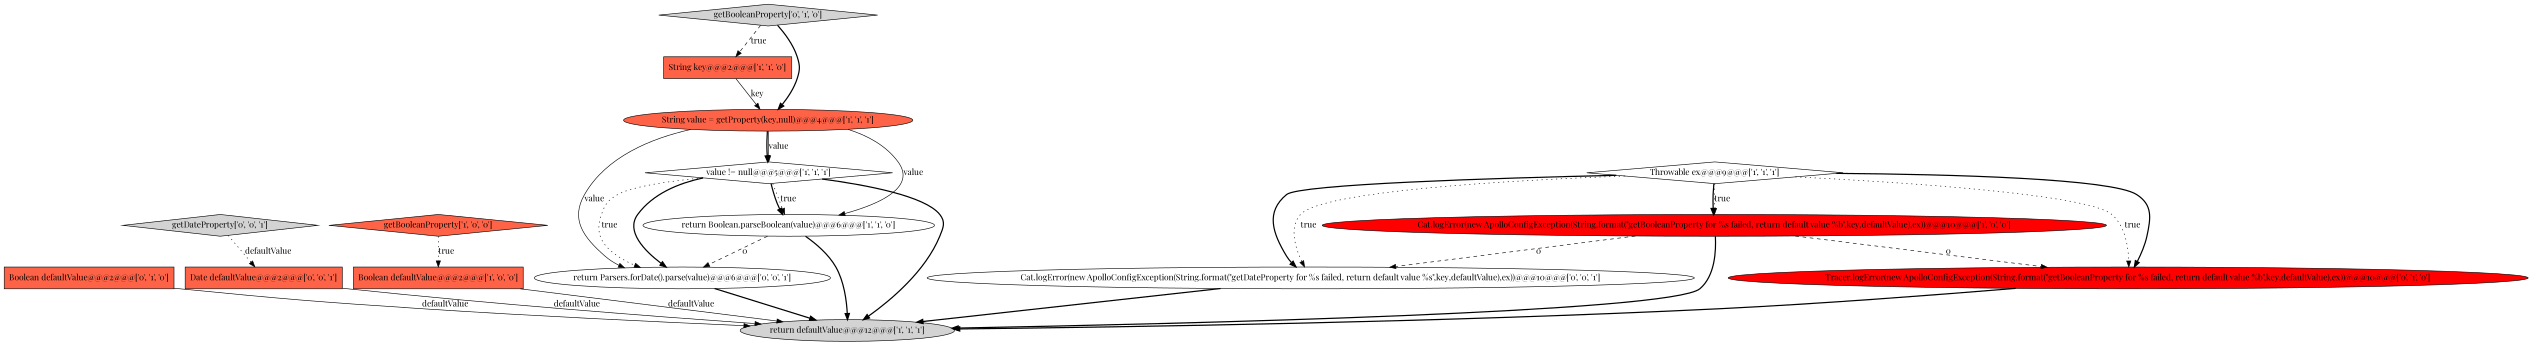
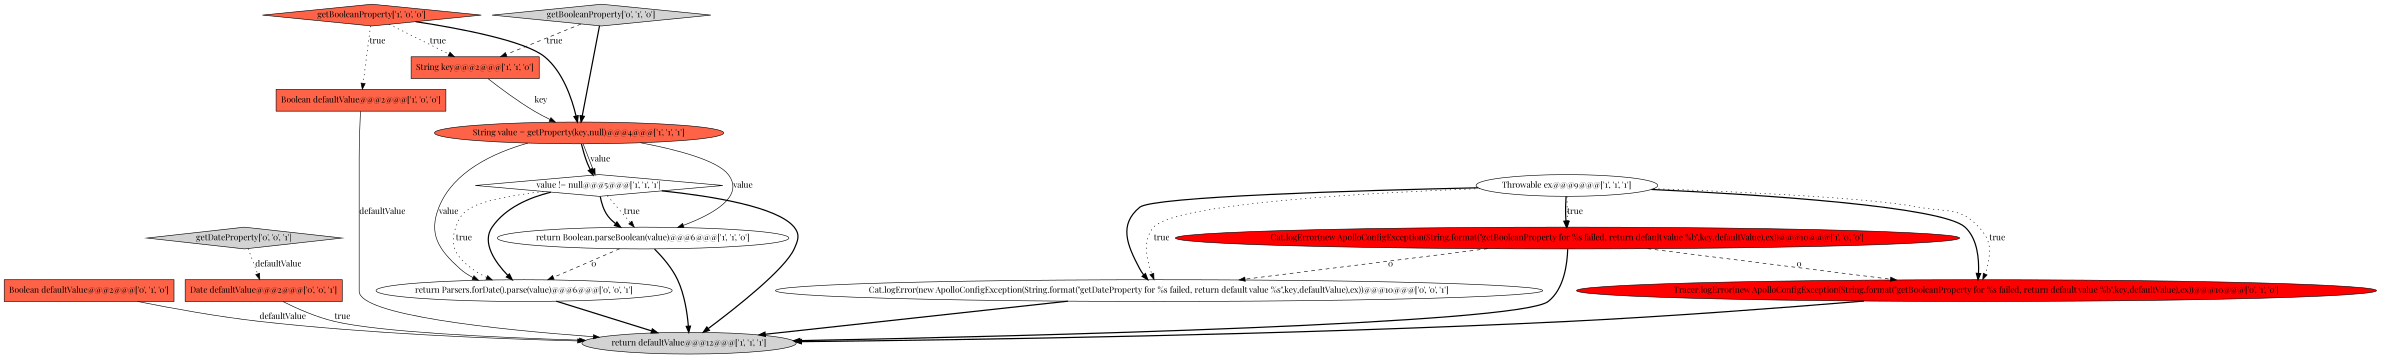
none -> (419, 39)
none -> (515, 43)
(1715, 173) -> (1567, 185)
(577, 304) -> (343, 317)
